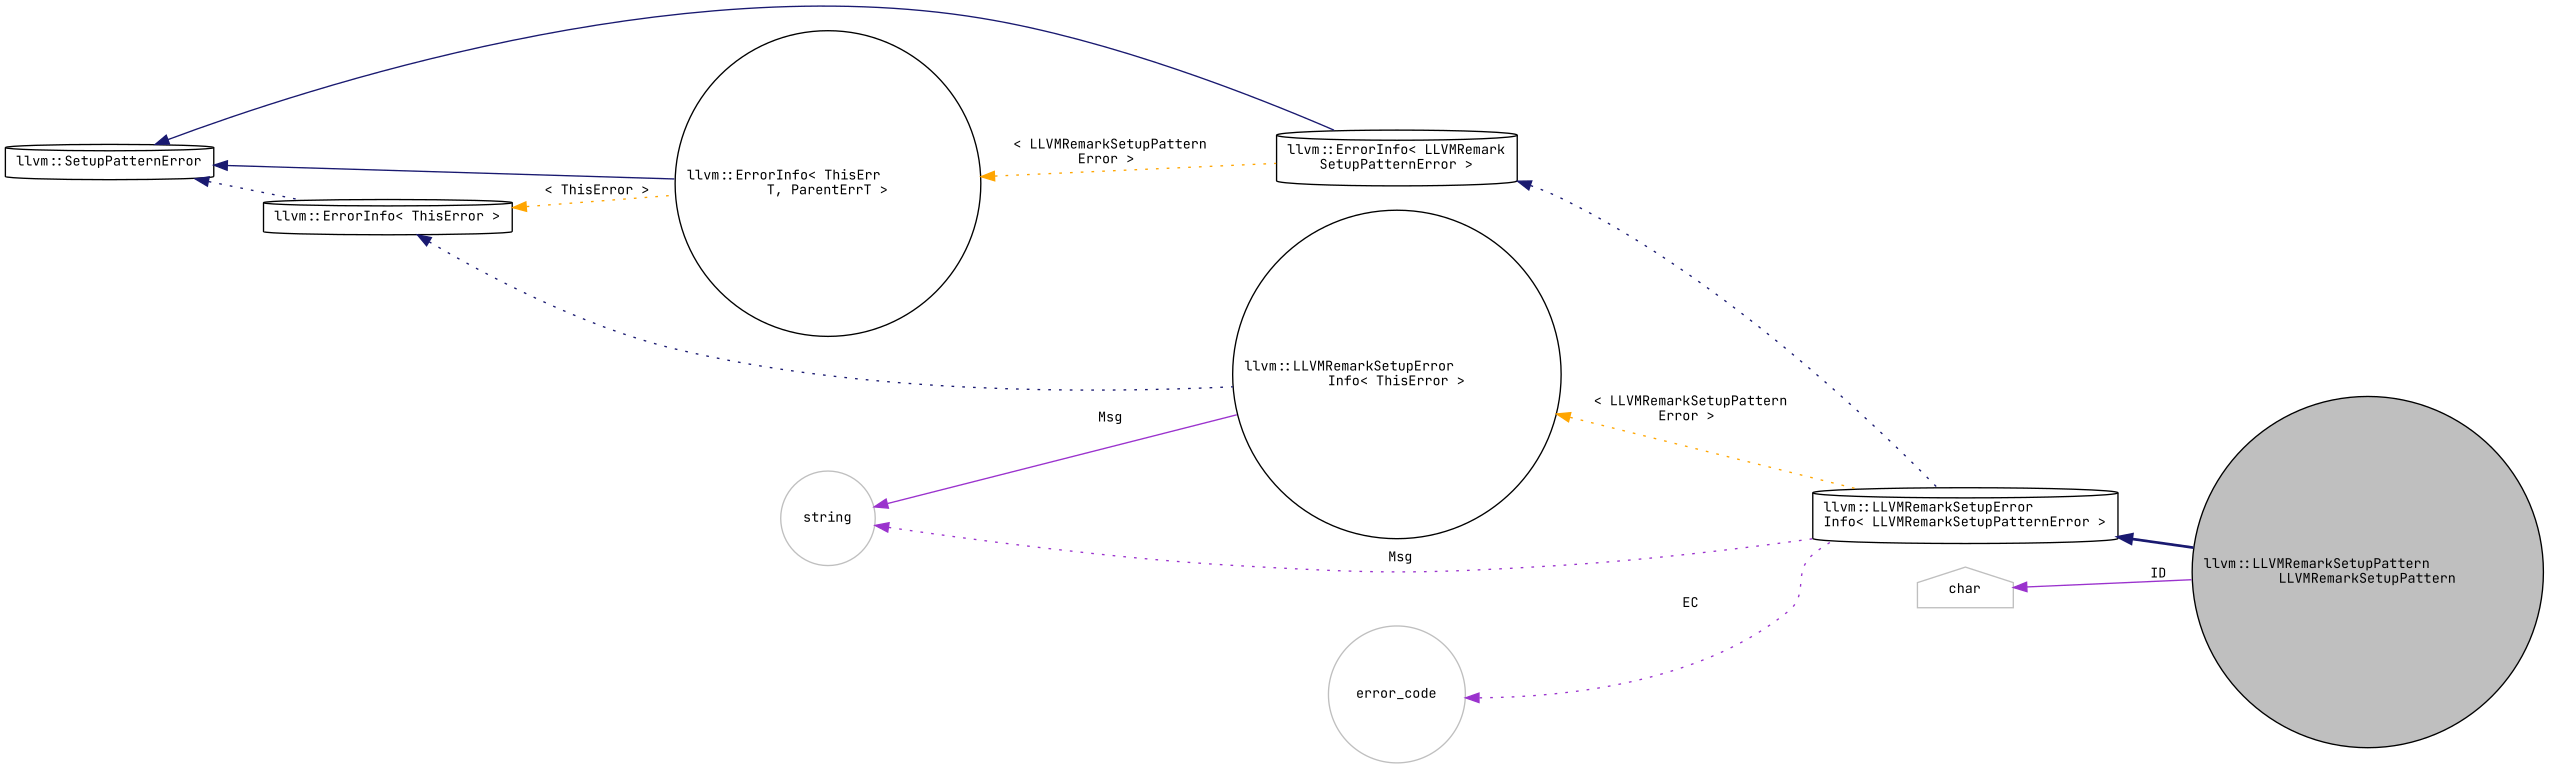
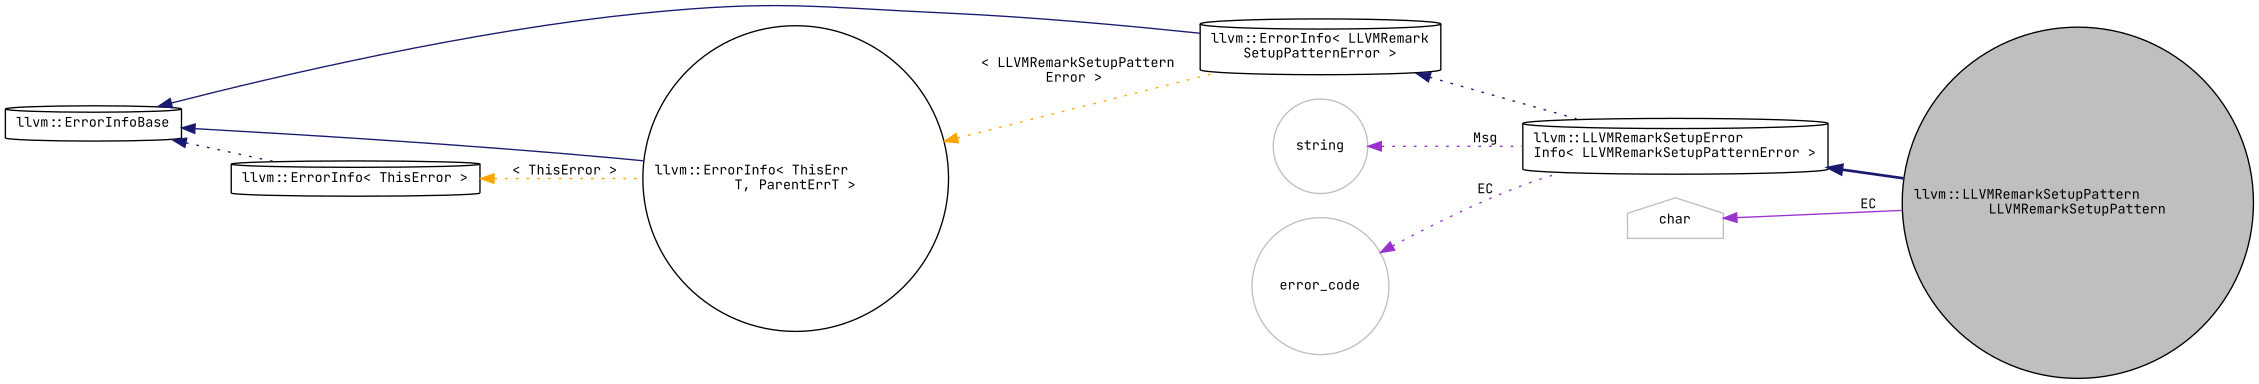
(110, 162) -> (93, 123)
(1397, 374) -> none
(2155, 574) -> (1865, 205)
